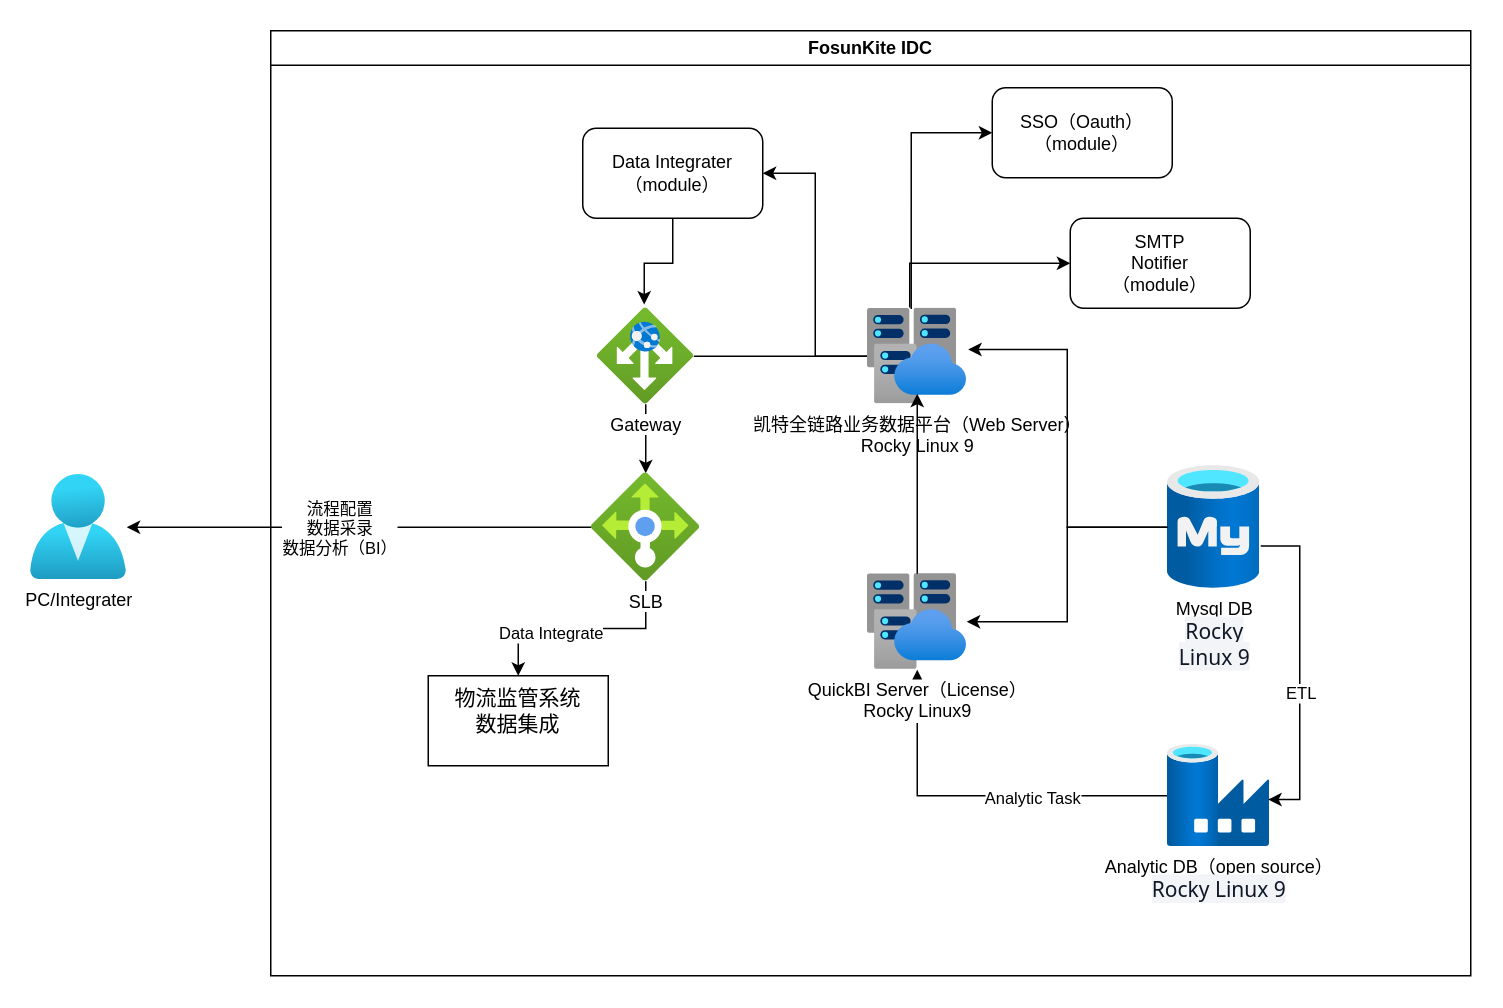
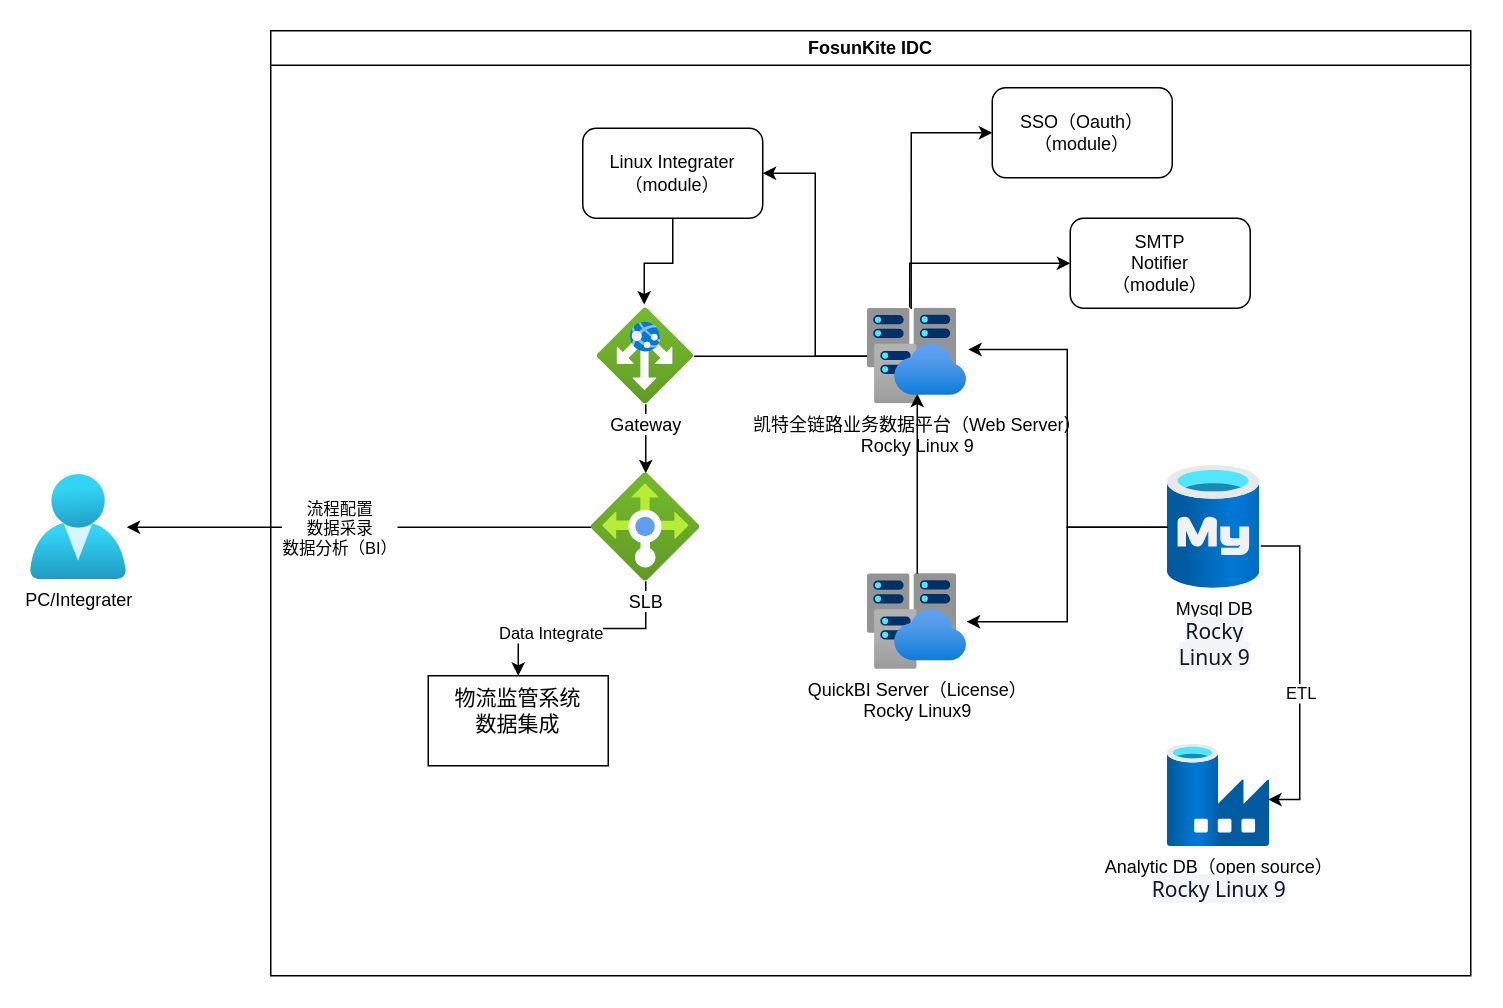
(673, 173) -> (673, 173)
(1005, 796) -> none
